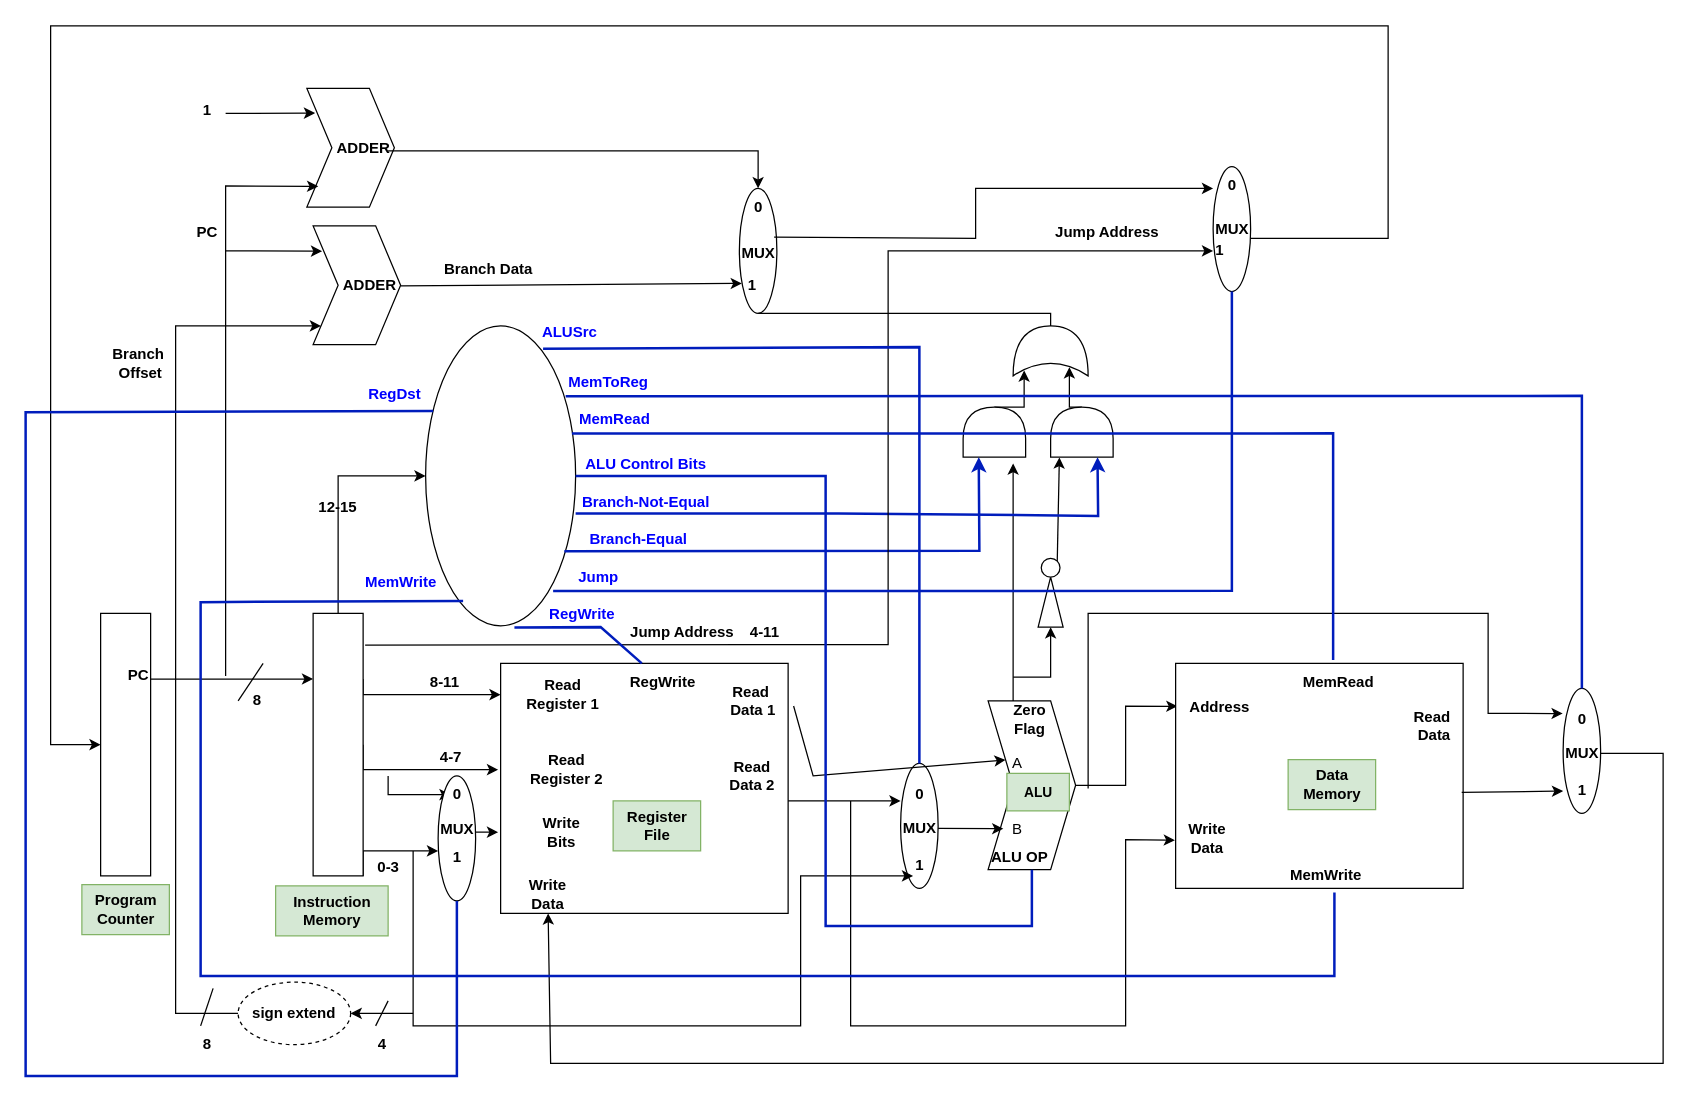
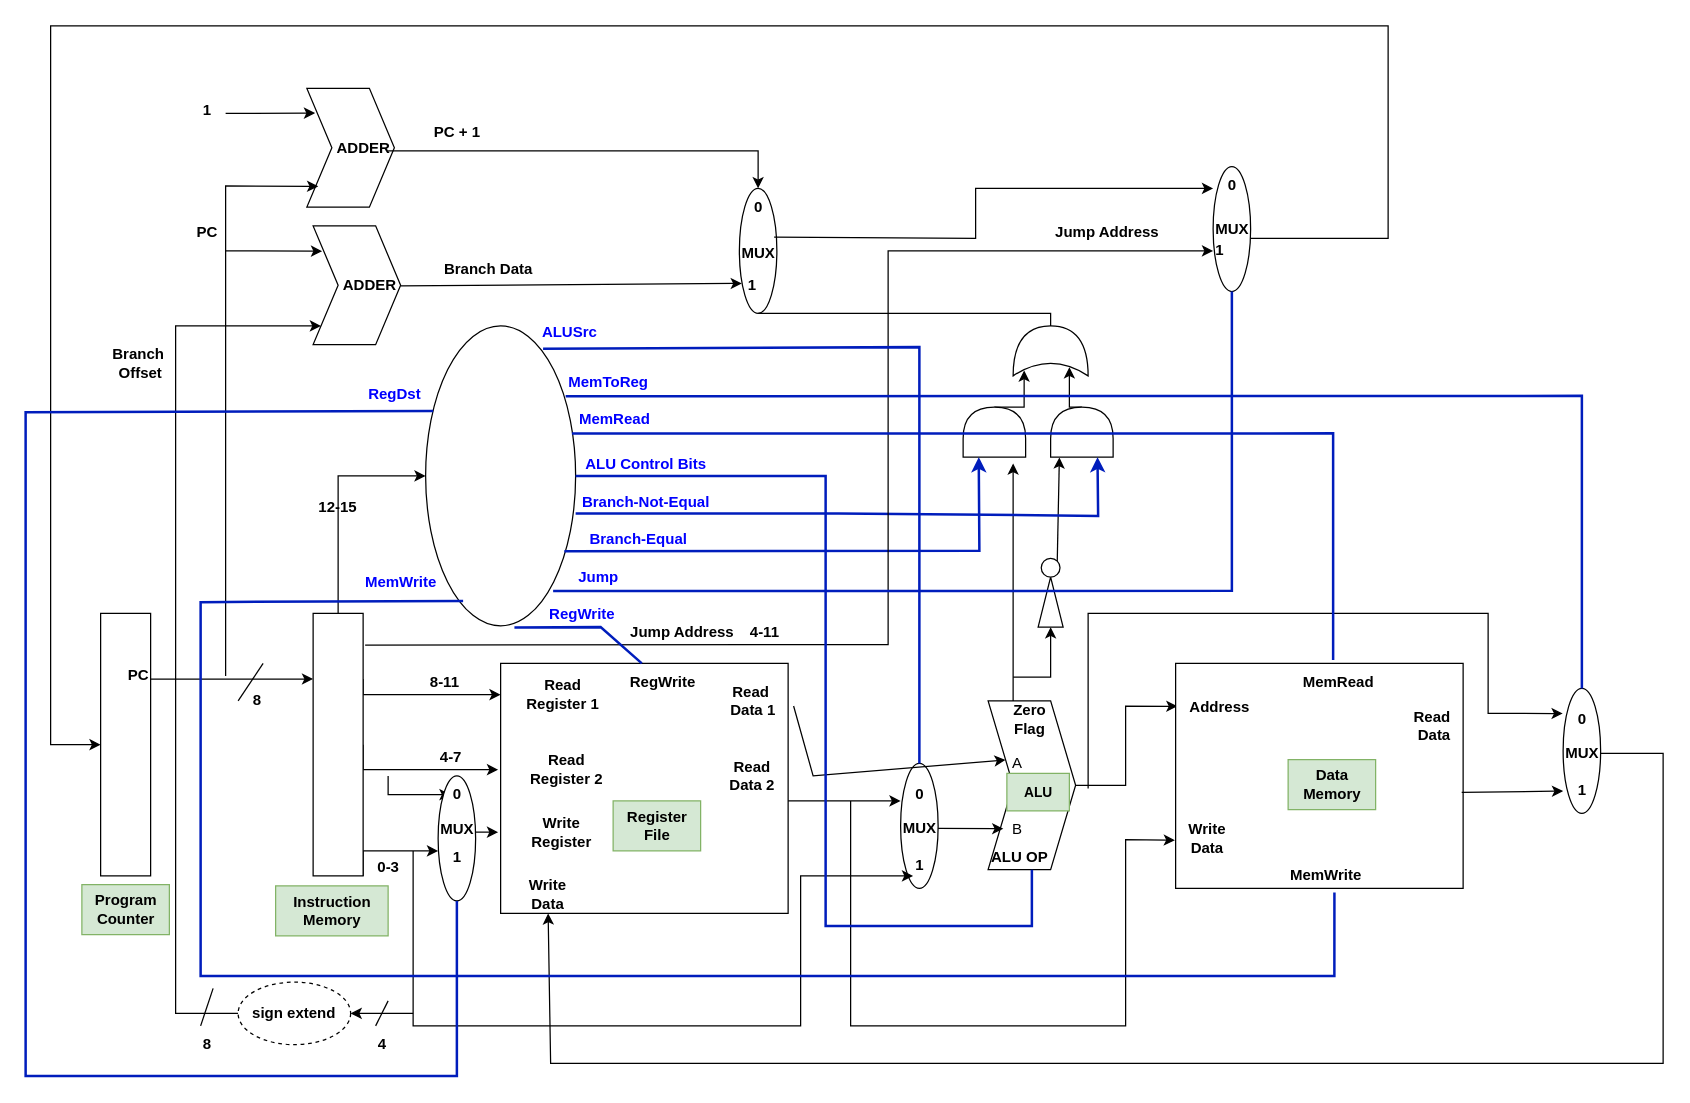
none -> (457, 132)
(562, 832) -> (562, 832)
